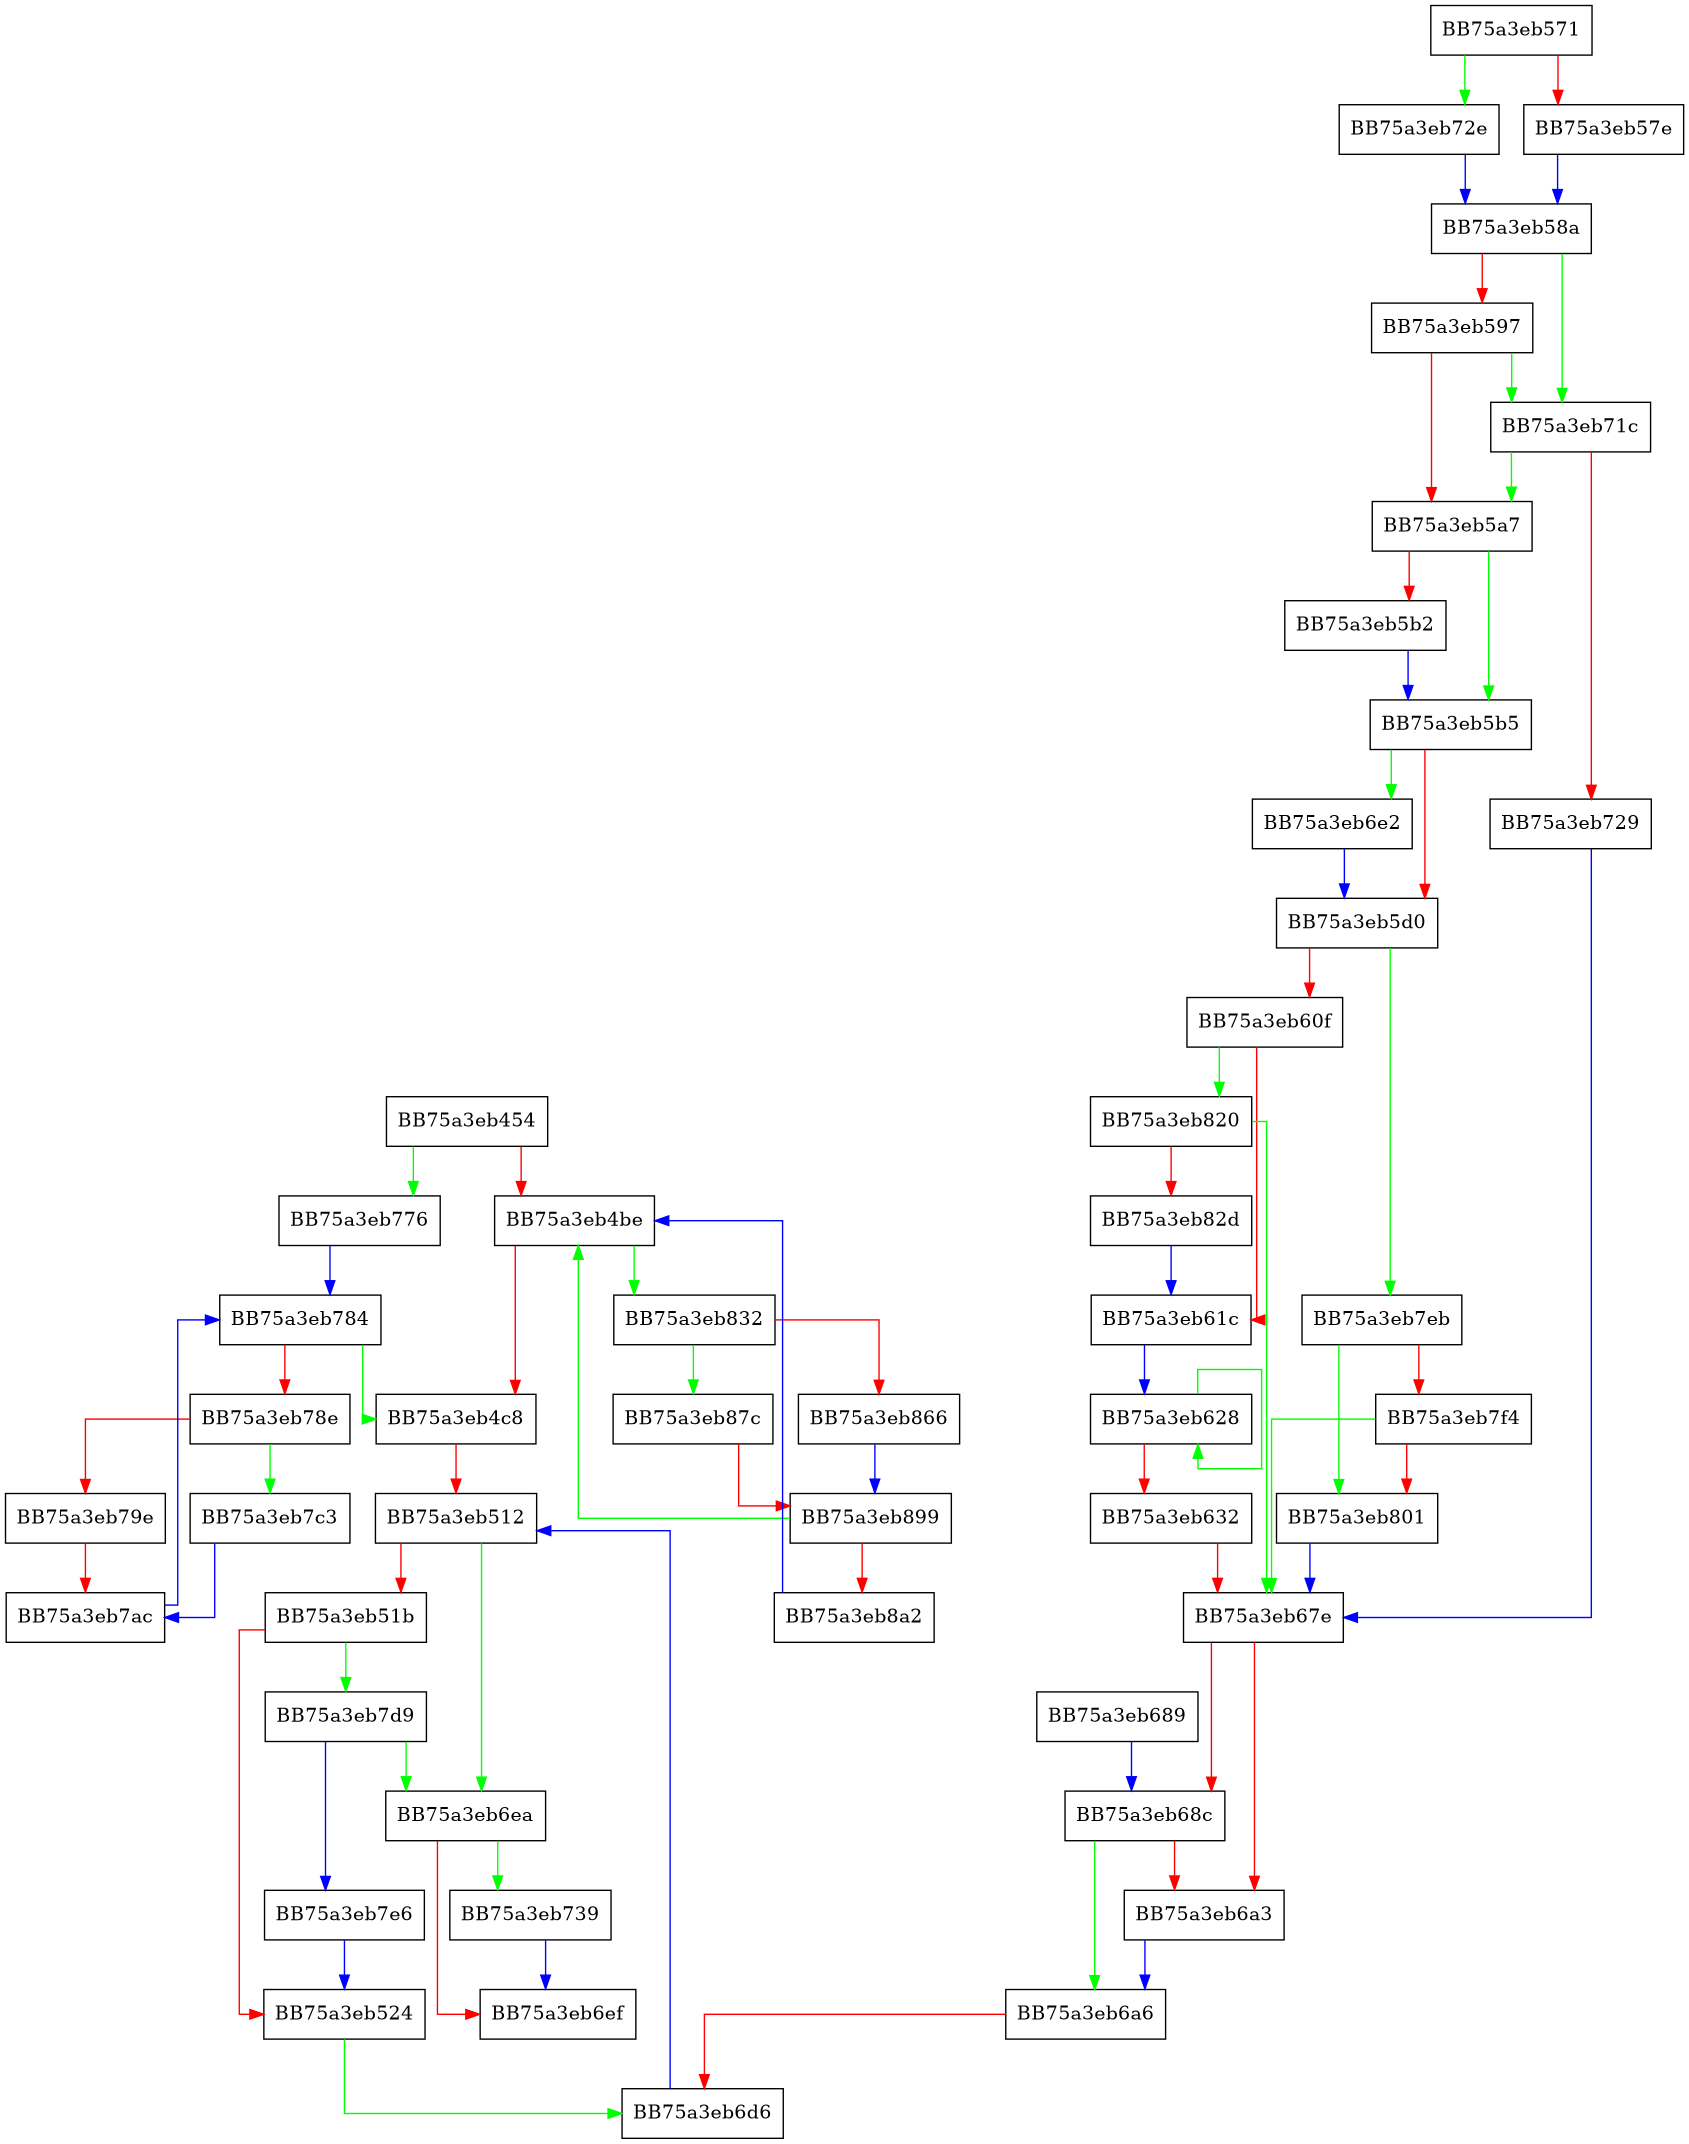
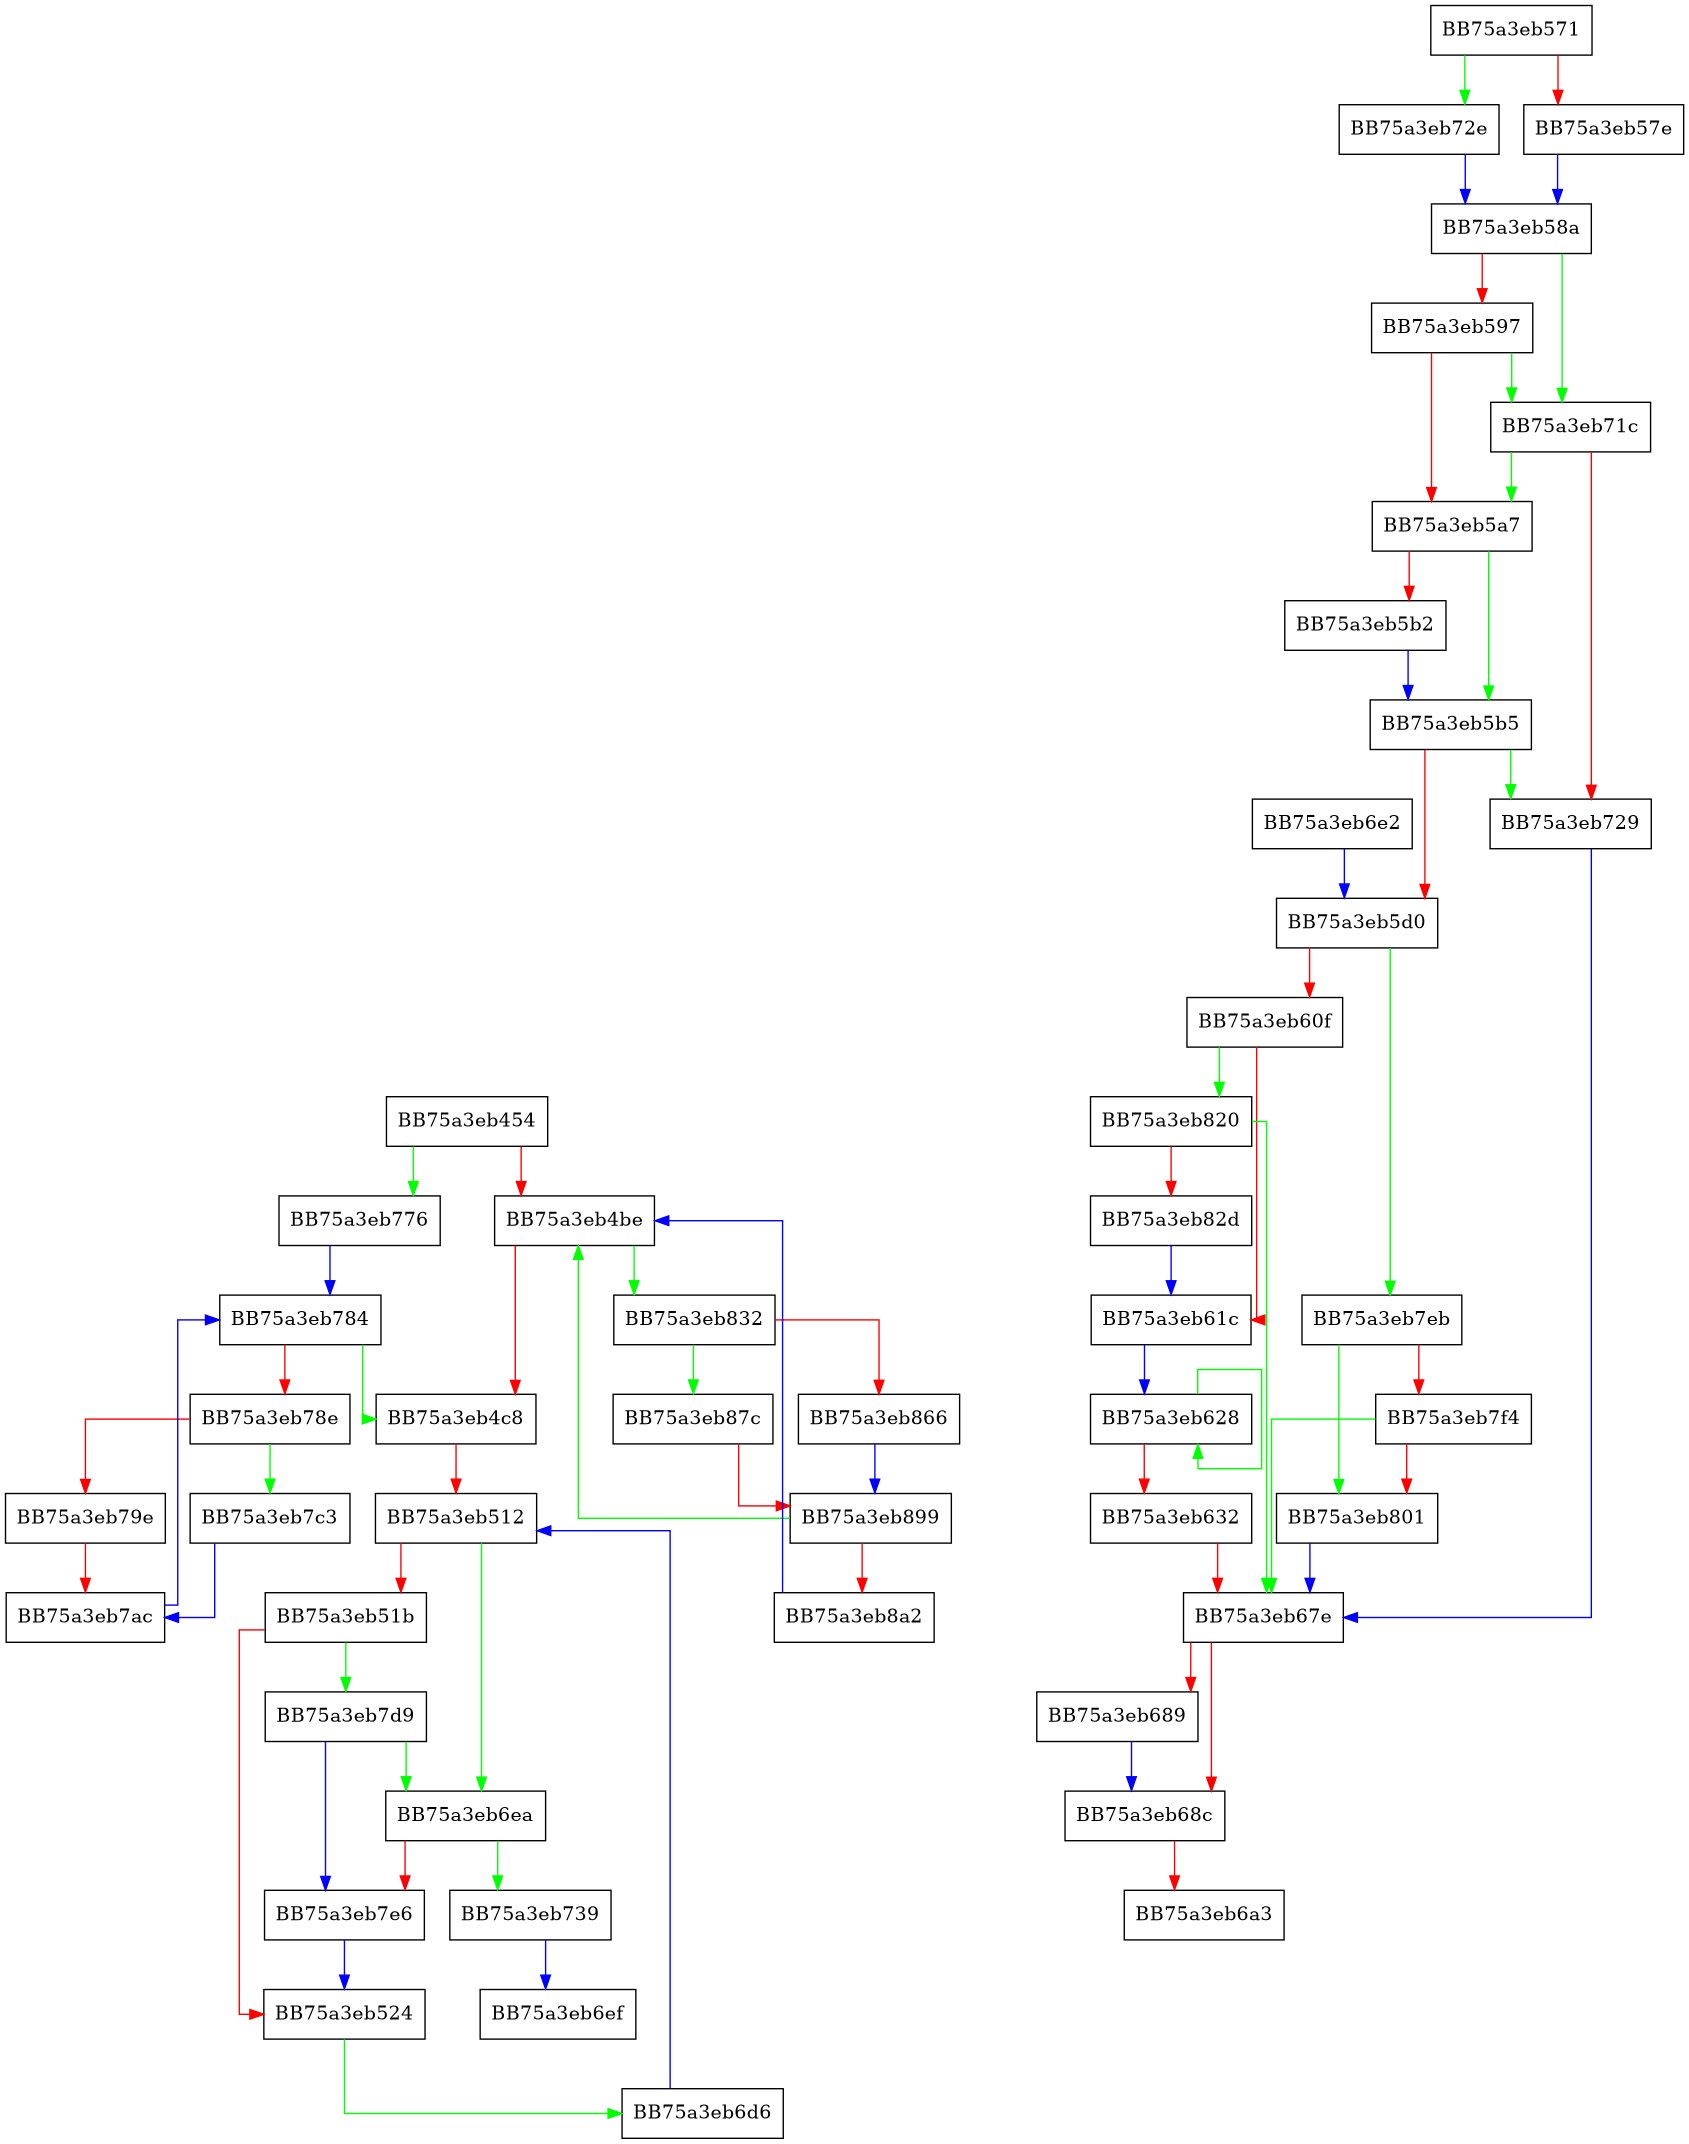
(1391, 767) -> (1511, 767)
(1254, 1759) -> (1191, 1660)
(437, 1942) -> (405, 1858)
(1086, 2014) -> none
